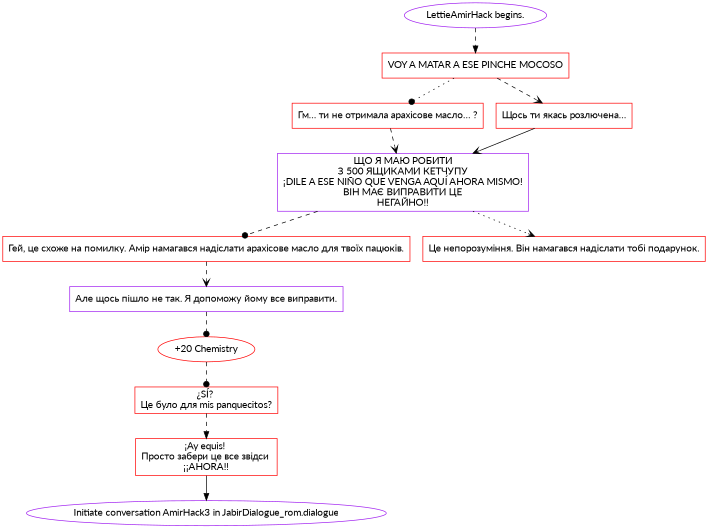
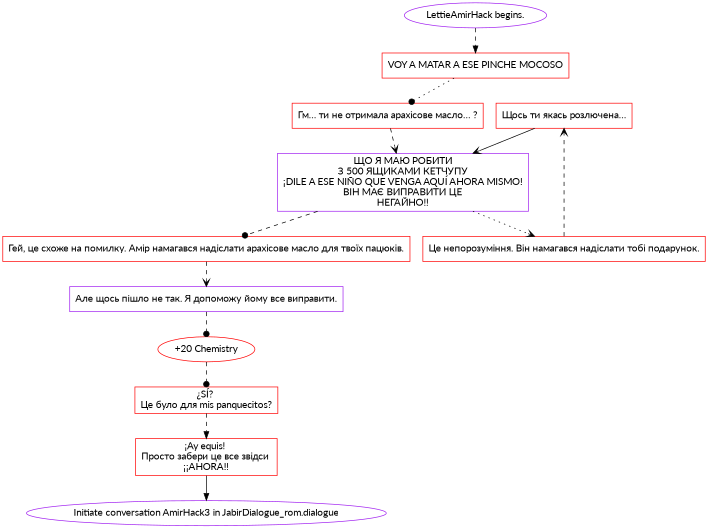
(517, 89) -> (564, 186)
